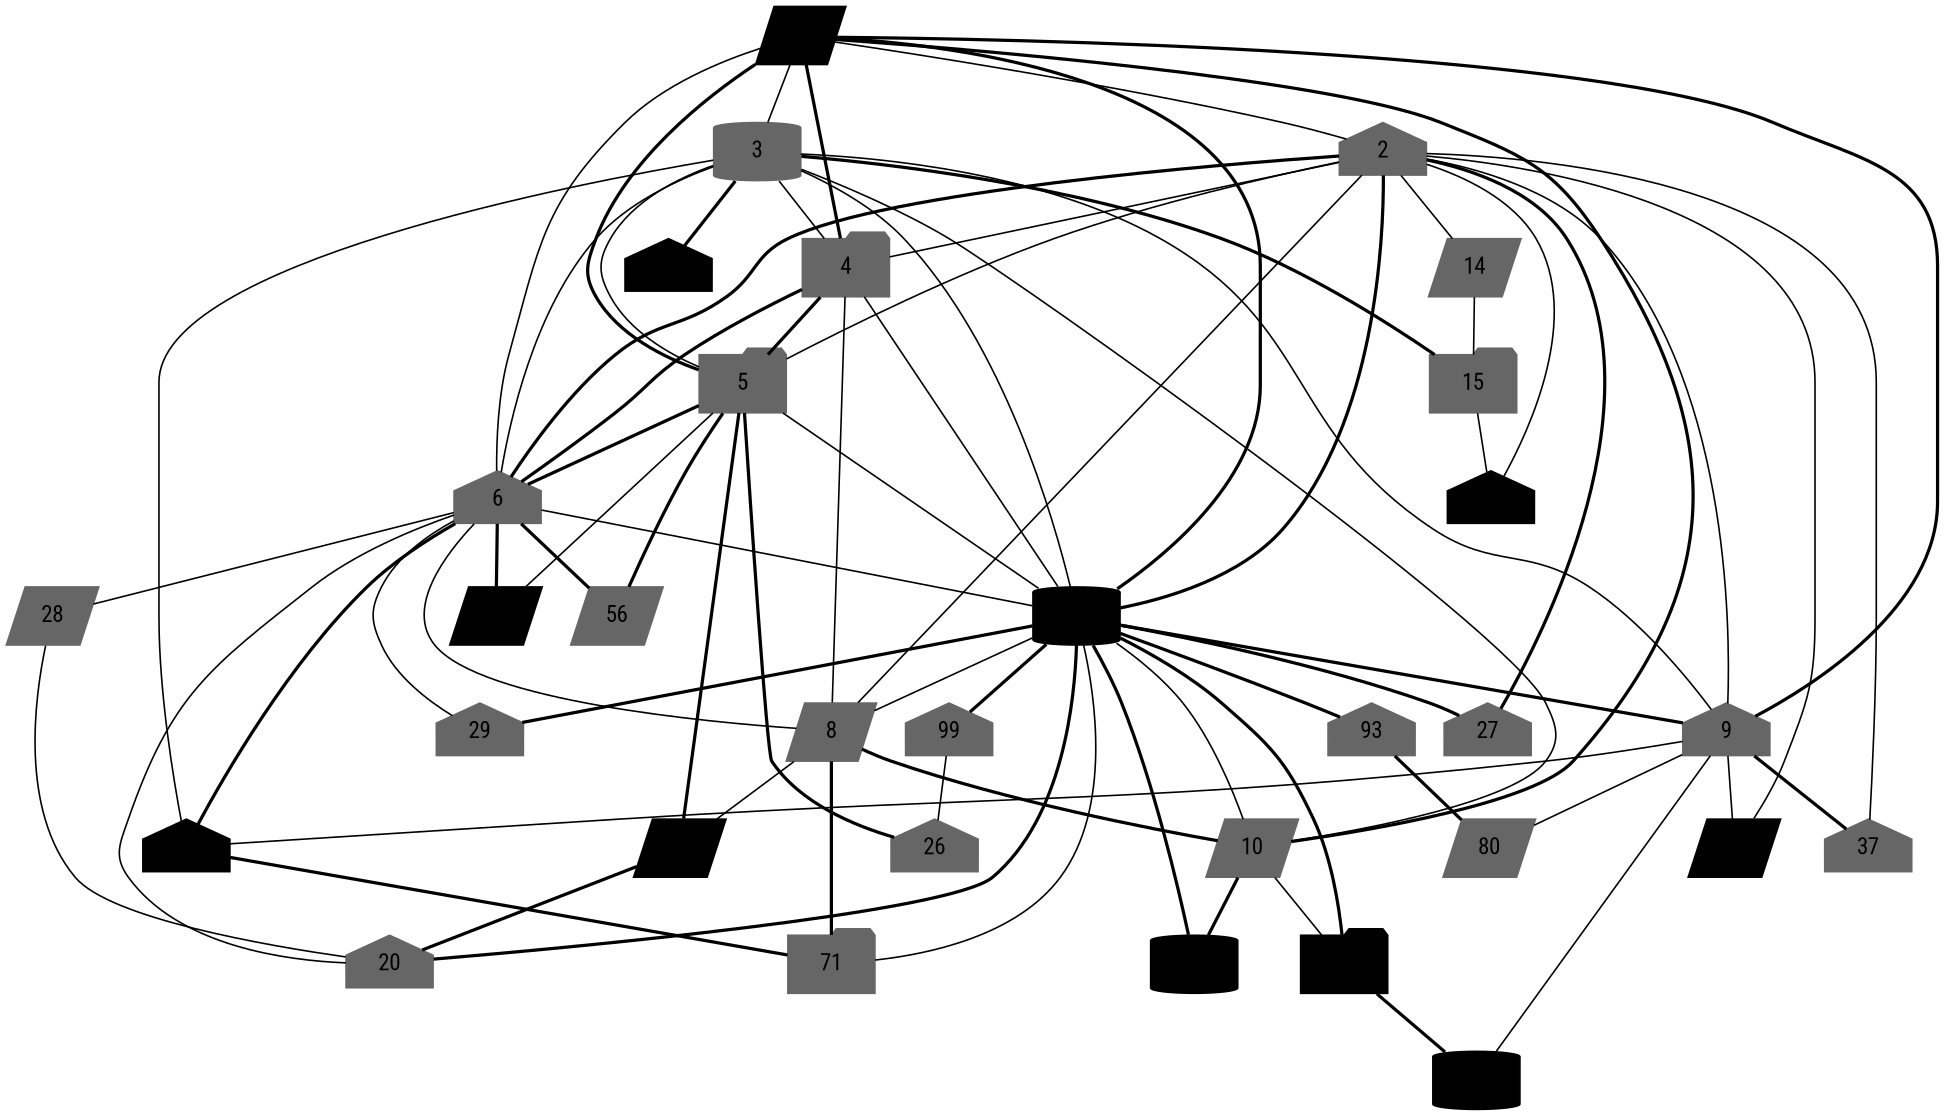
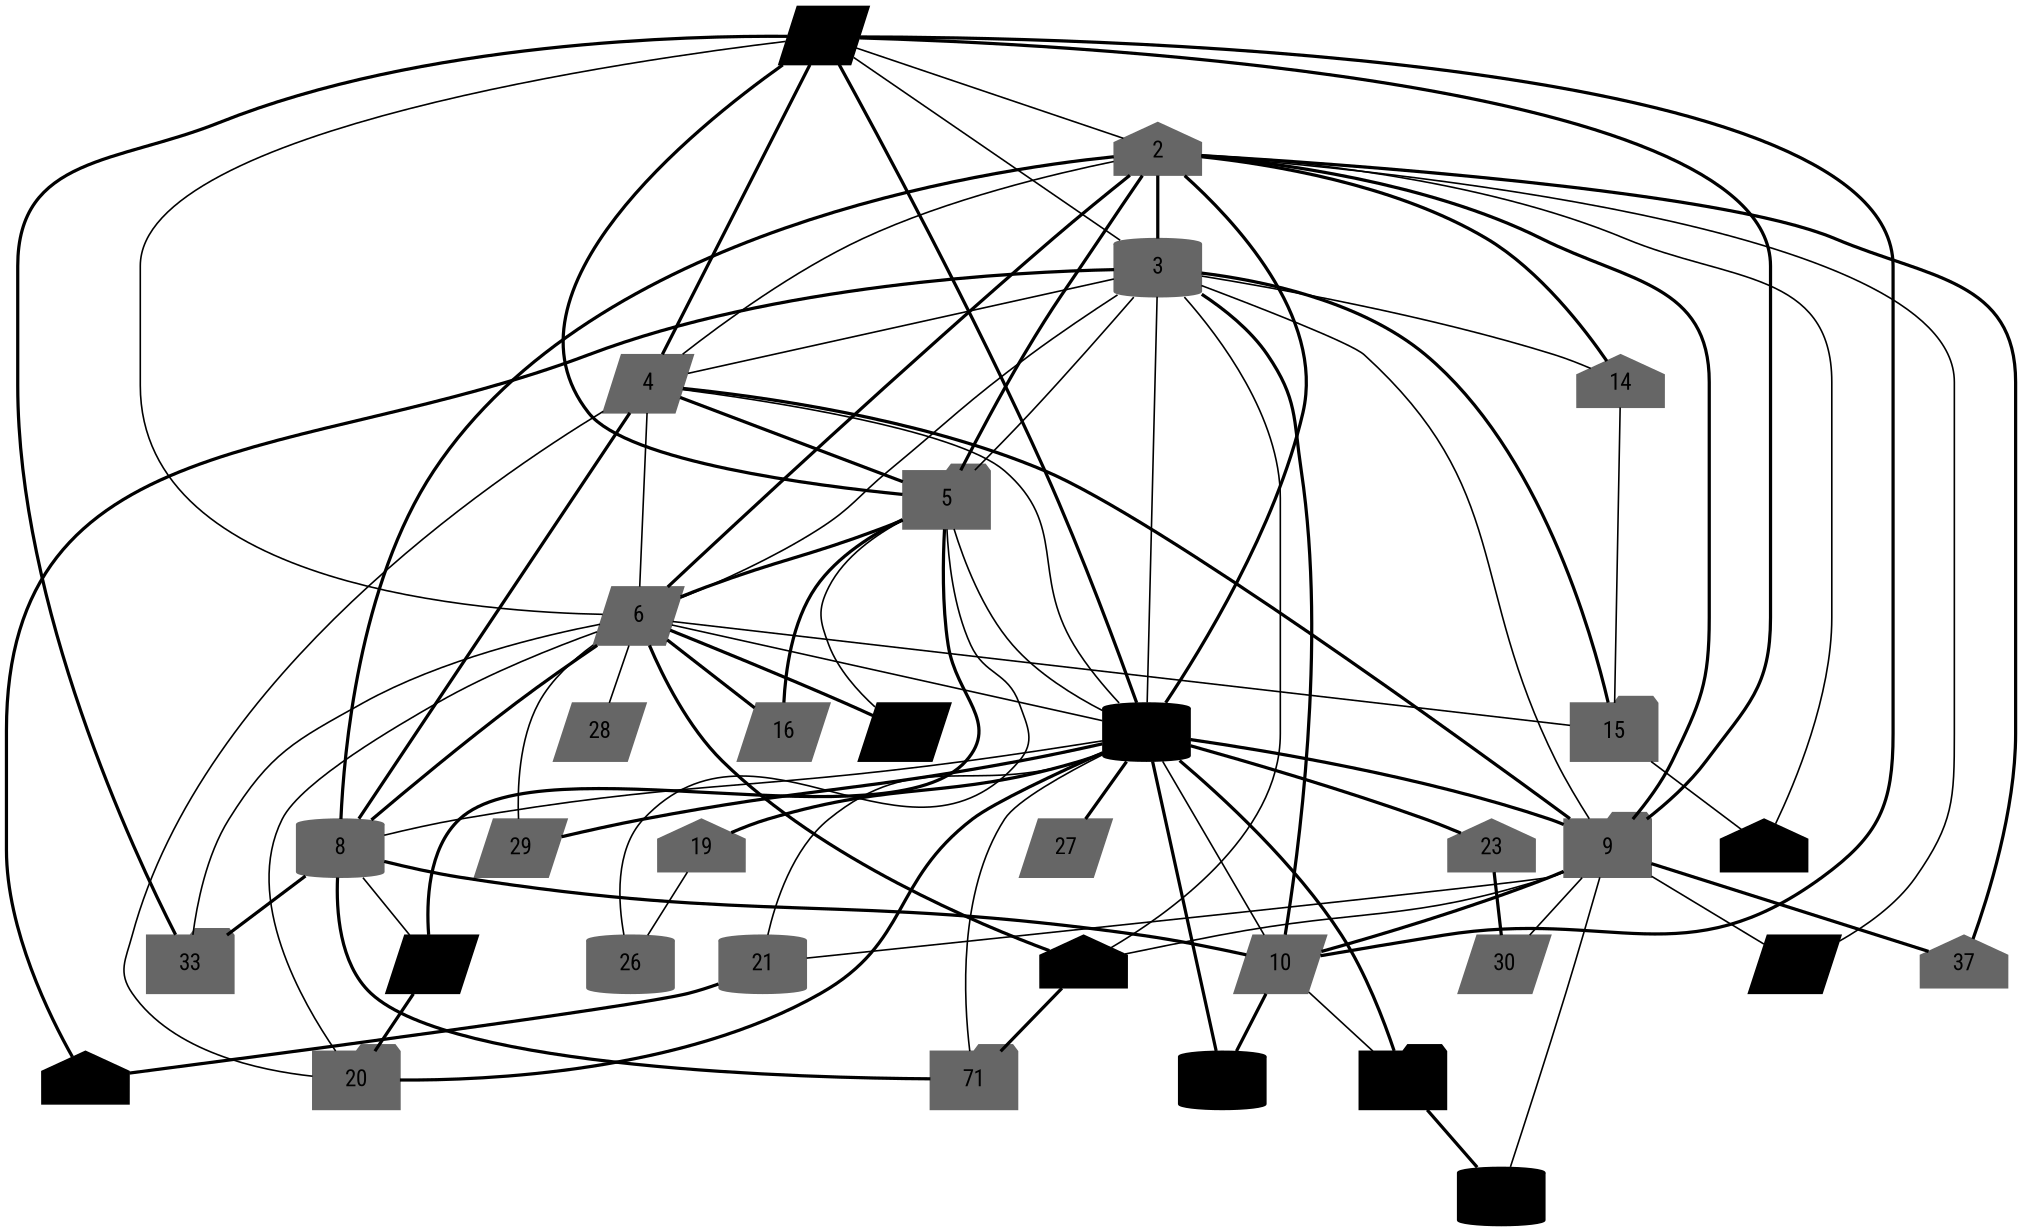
(1427, 207) -> (1430, 211)
(1055, 238) -> (1046, 319)
(846, 268) -> (648, 384)
(1475, 268) -> (1621, 384)
none -> (1398, 314)
(1864, 327) -> (1916, 268)
(1678, 366) -> (1691, 319)
(656, 377) -> (643, 500)
(1603, 398) -> (1158, 207)
(1110, 439) -> (579, 330)
(498, 500) -> (639, 616)
(839, 500) -> (488, 626)
(1326, 508) -> (1311, 597)
none -> (1136, 520)
(617, 616) -> (784, 732)
(762, 661) -> (899, 805)
none -> (1077, 668)
(542, 693) -> (482, 729)
(480, 732) -> (521, 848)
(831, 732) -> (340, 848)
(949, 732) -> (701, 848)
(1372, 732) -> (1492, 848)
(1488, 732) -> (1066, 848)
(1726, 732) -> (1608, 848)
(935, 848) -> (630, 964)
(1489, 848) -> (1504, 964)
(92, 891) -> (235, 734)
none -> (1444, 915)
none -> (190, 964)
(390, 964) -> (356, 1080)
none -> (763, 964)
